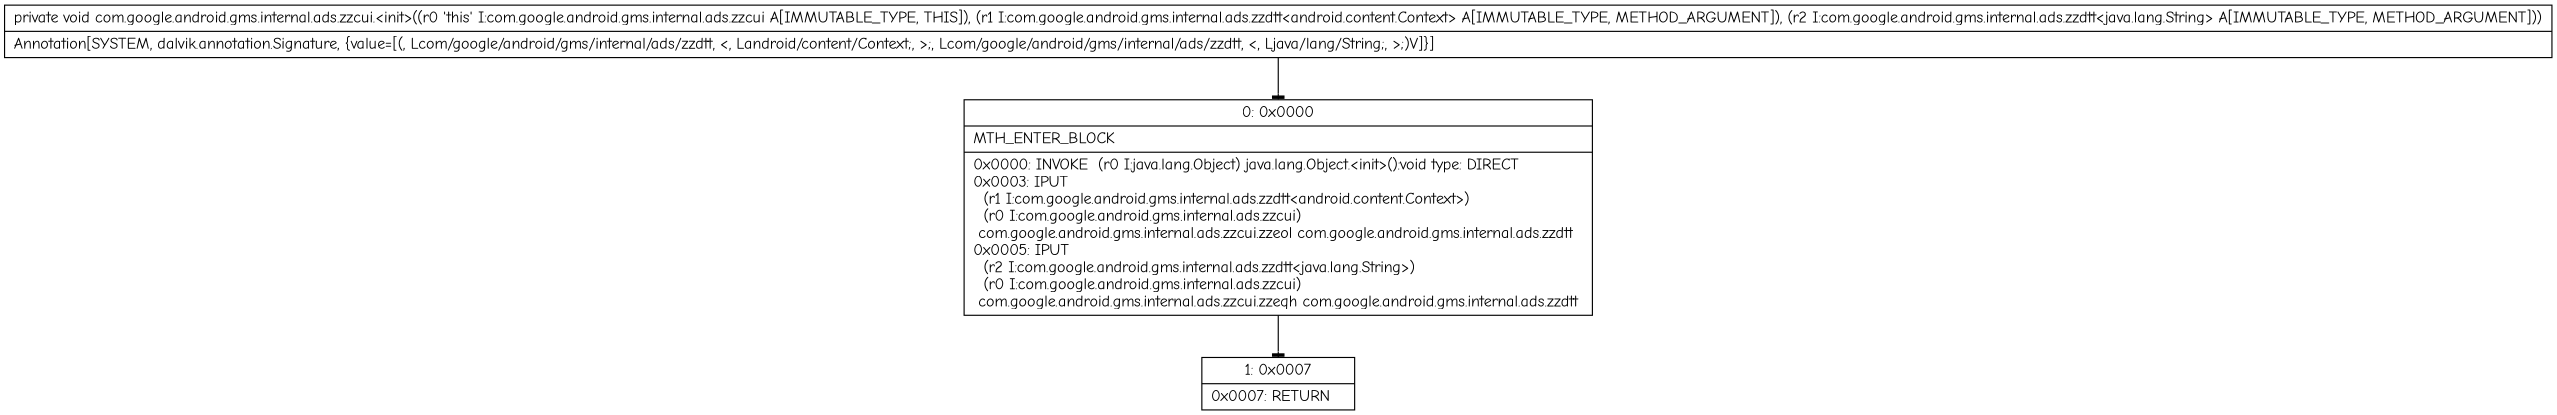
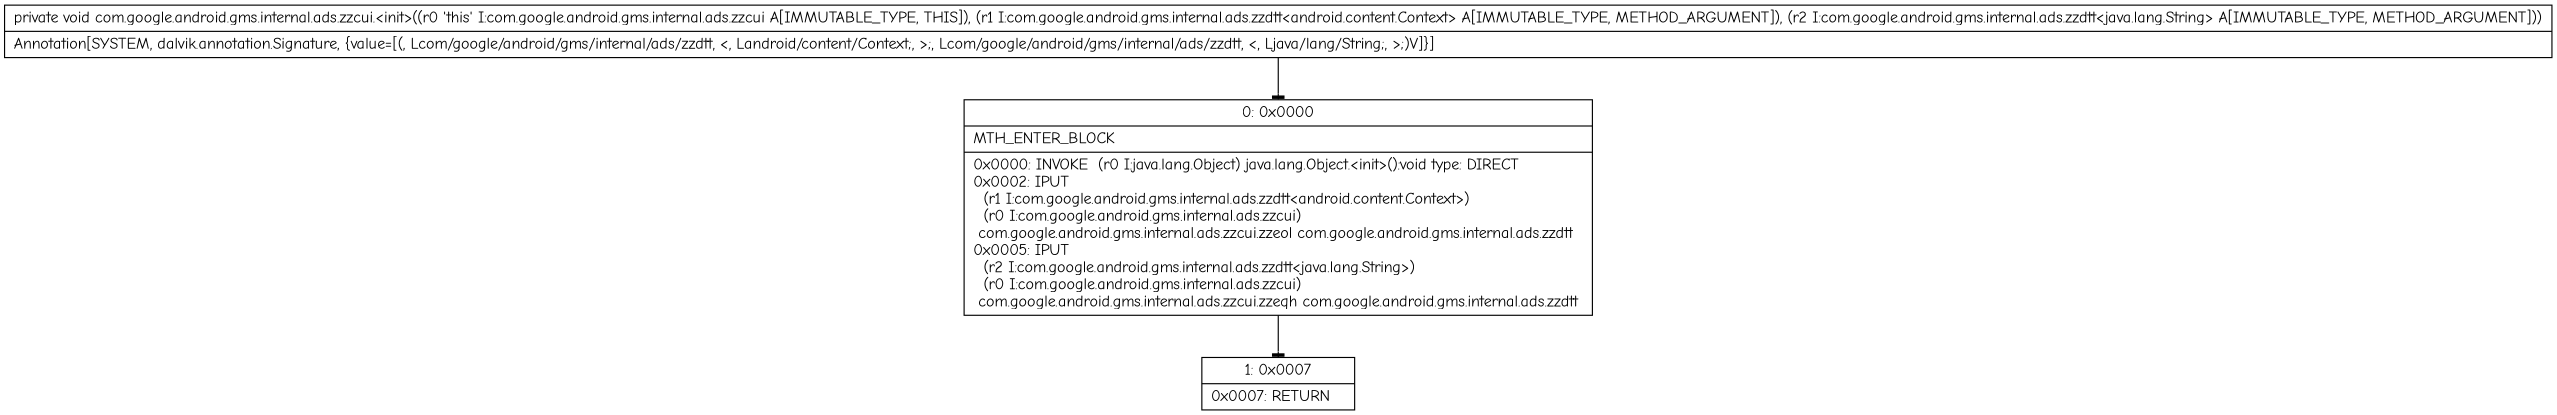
(1026, 182) -> (1027, 182)
